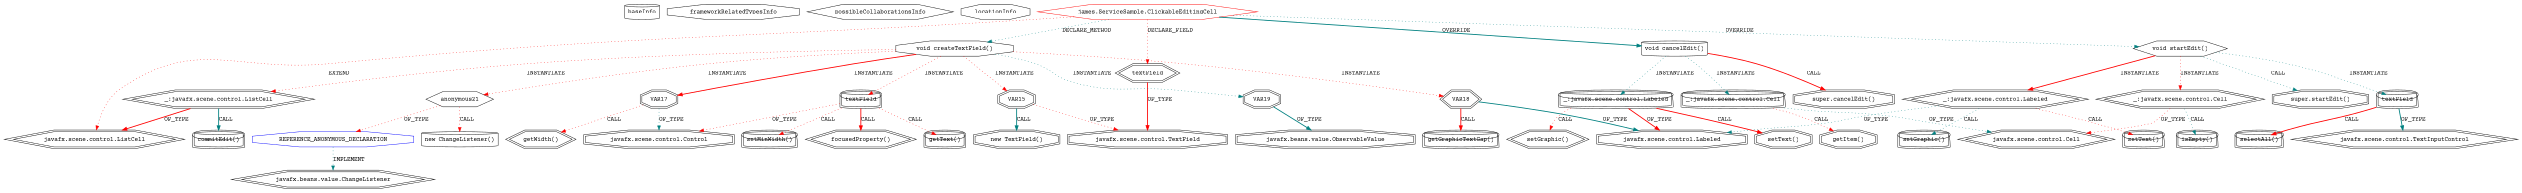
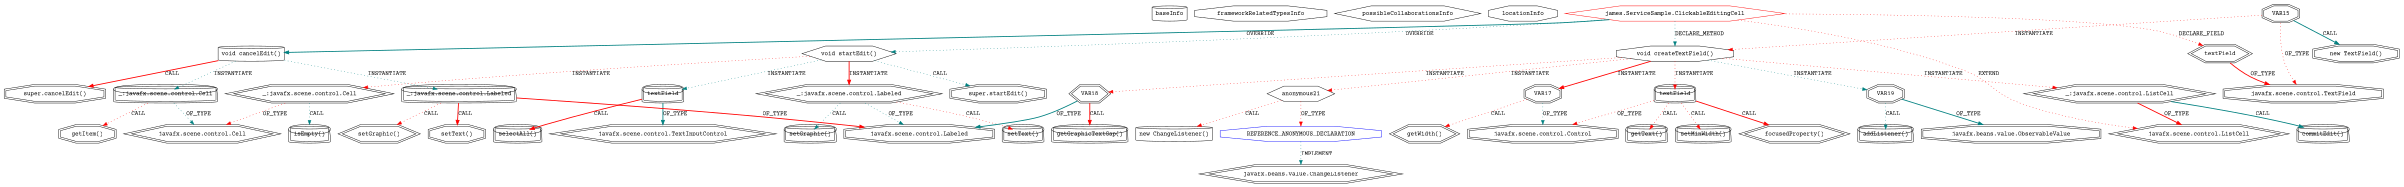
(984, 72) -> (1997, 32)
none -> (1886, 134)
